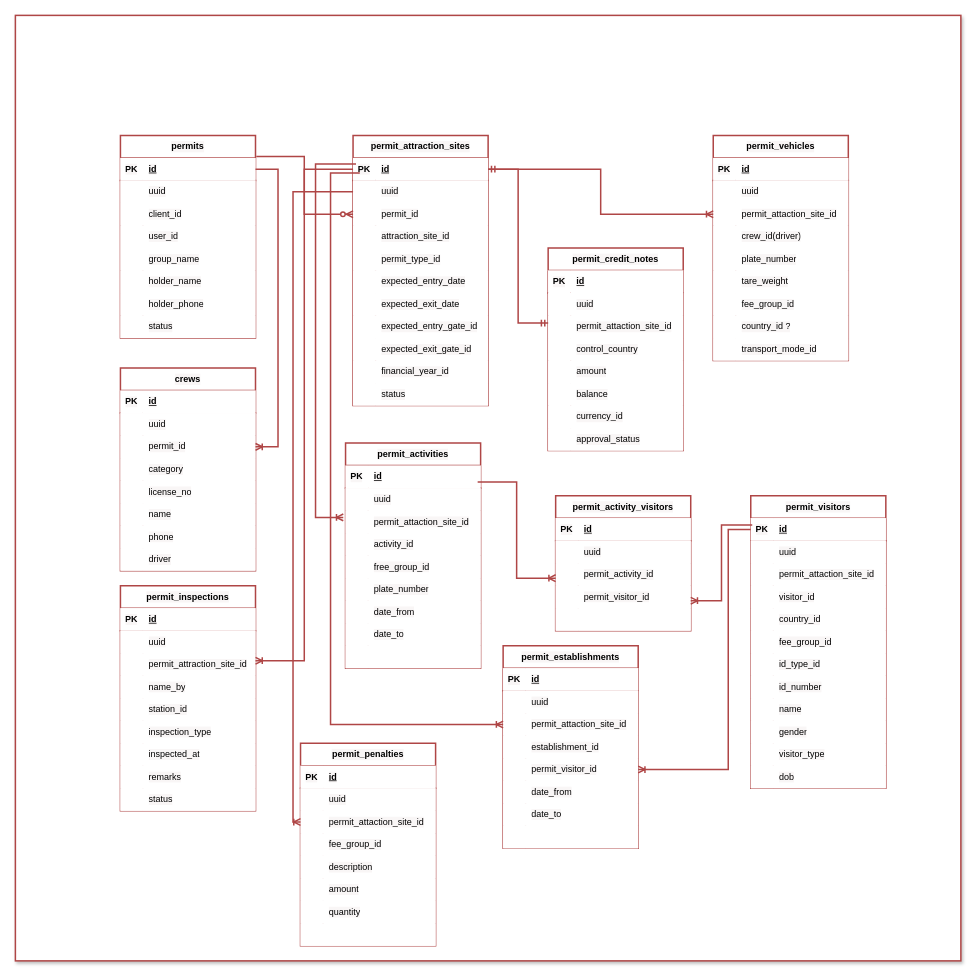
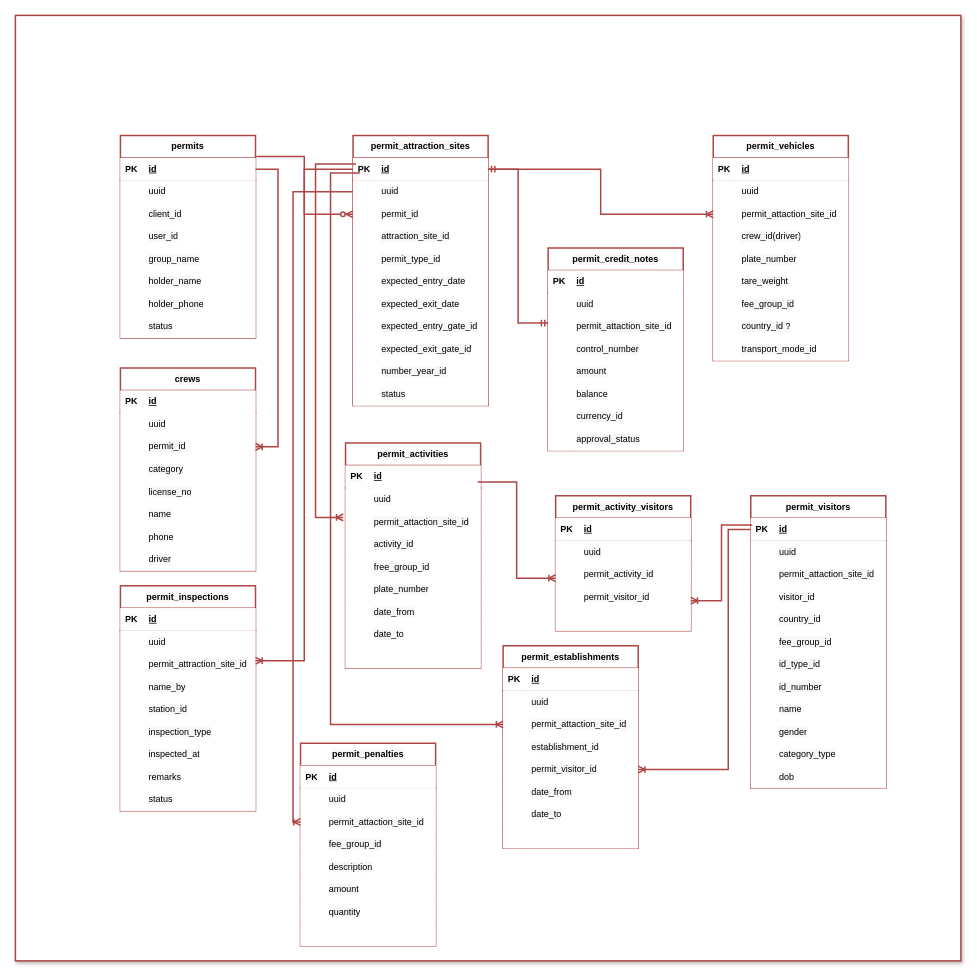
(613, 349) -> (610, 349)
(420, 372) -> (415, 372)
(807, 754) -> (812, 754)
